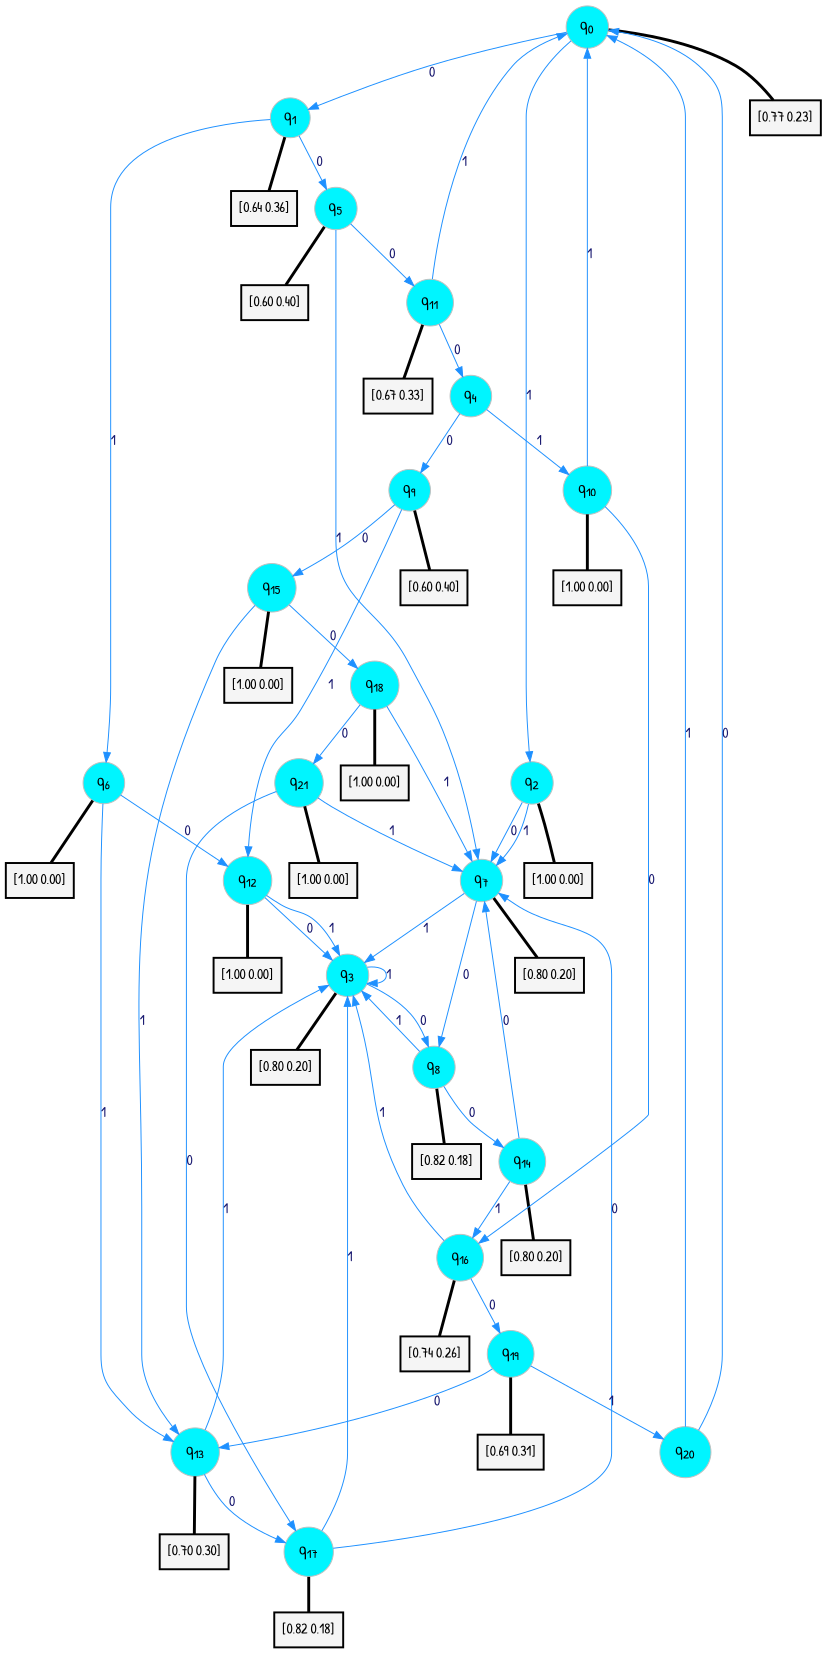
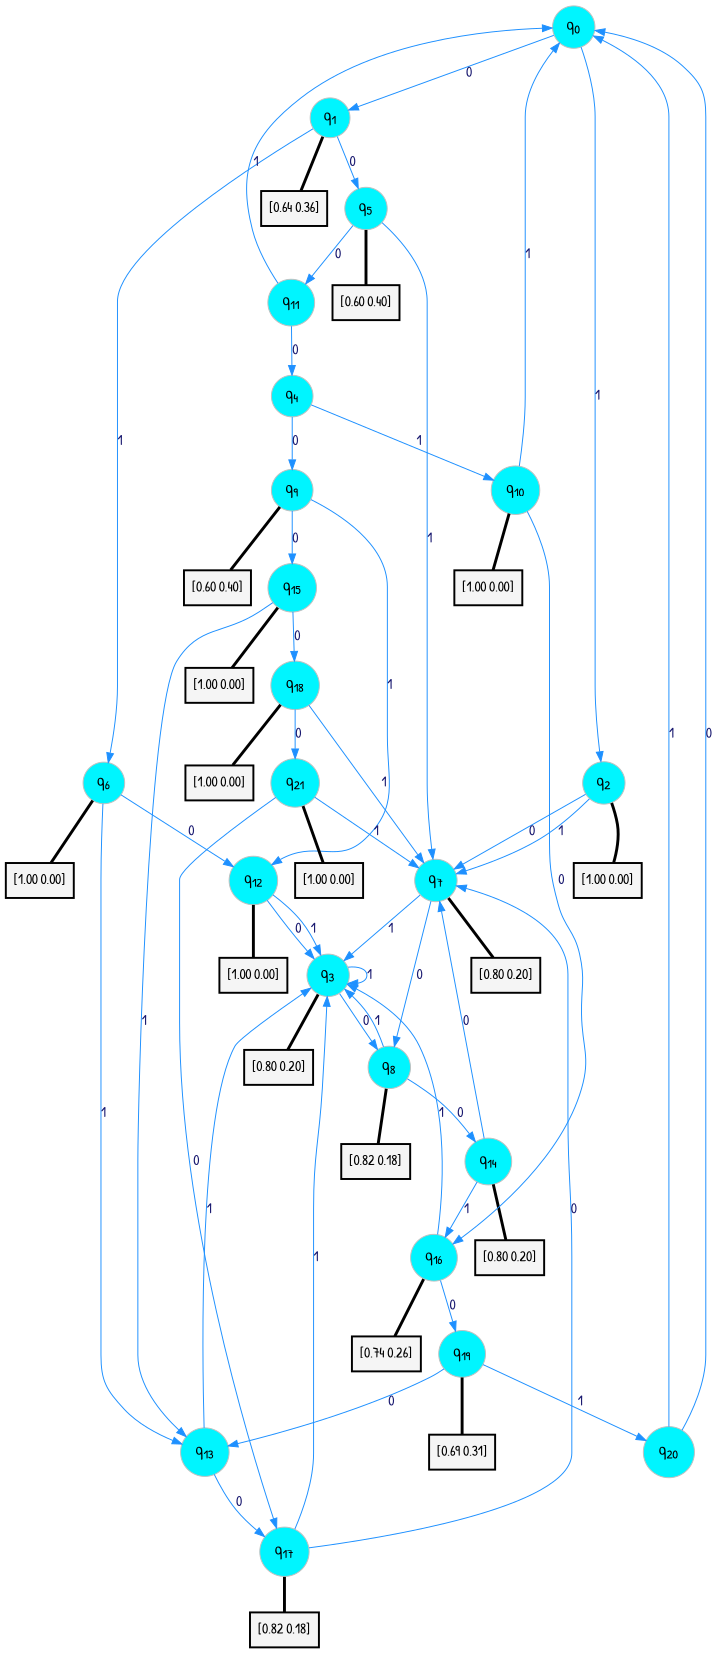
(785, 118) -> none
(398, 396) -> none
(194, 1552) -> none
